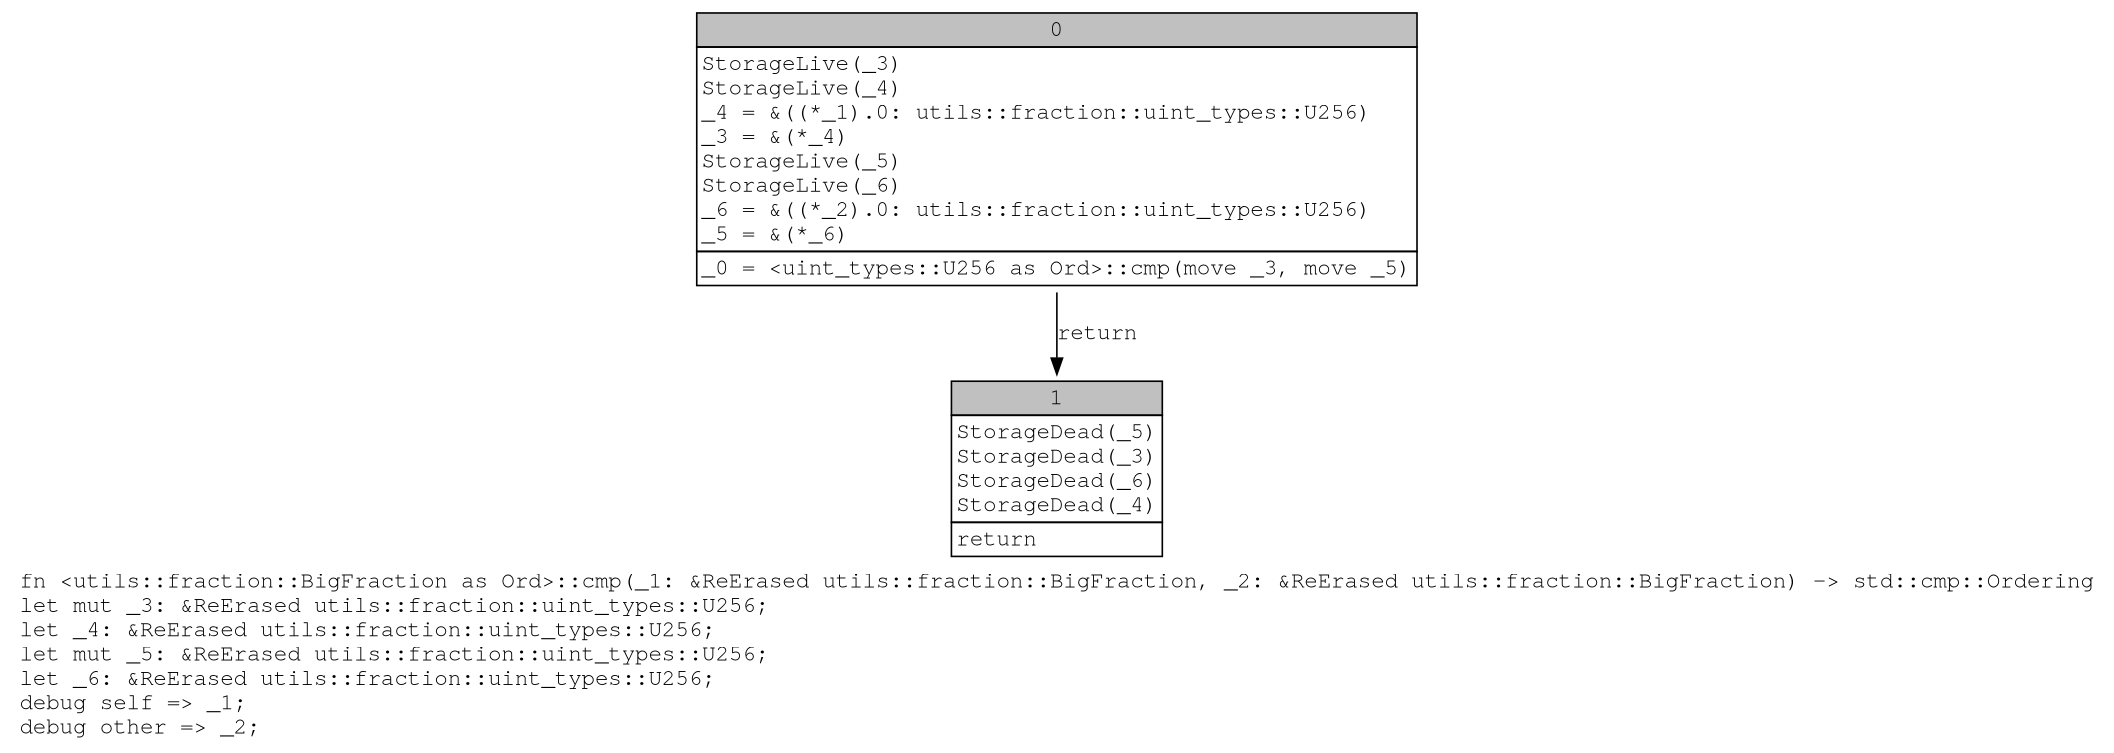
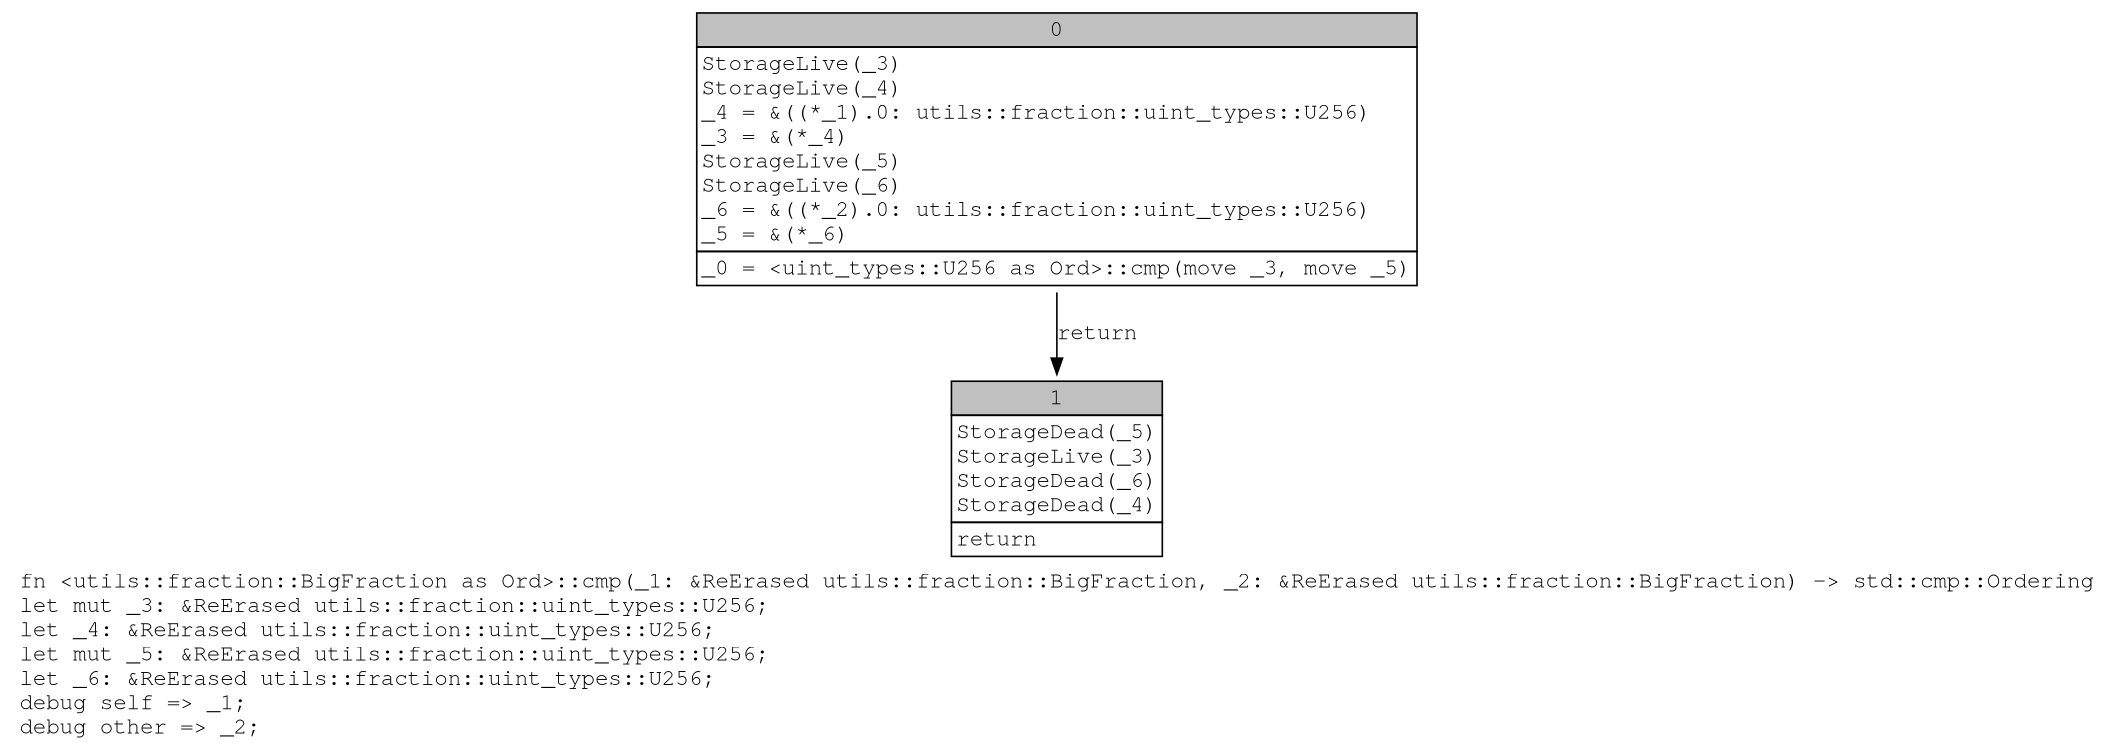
(1057, 456) -> (1057, 456)
